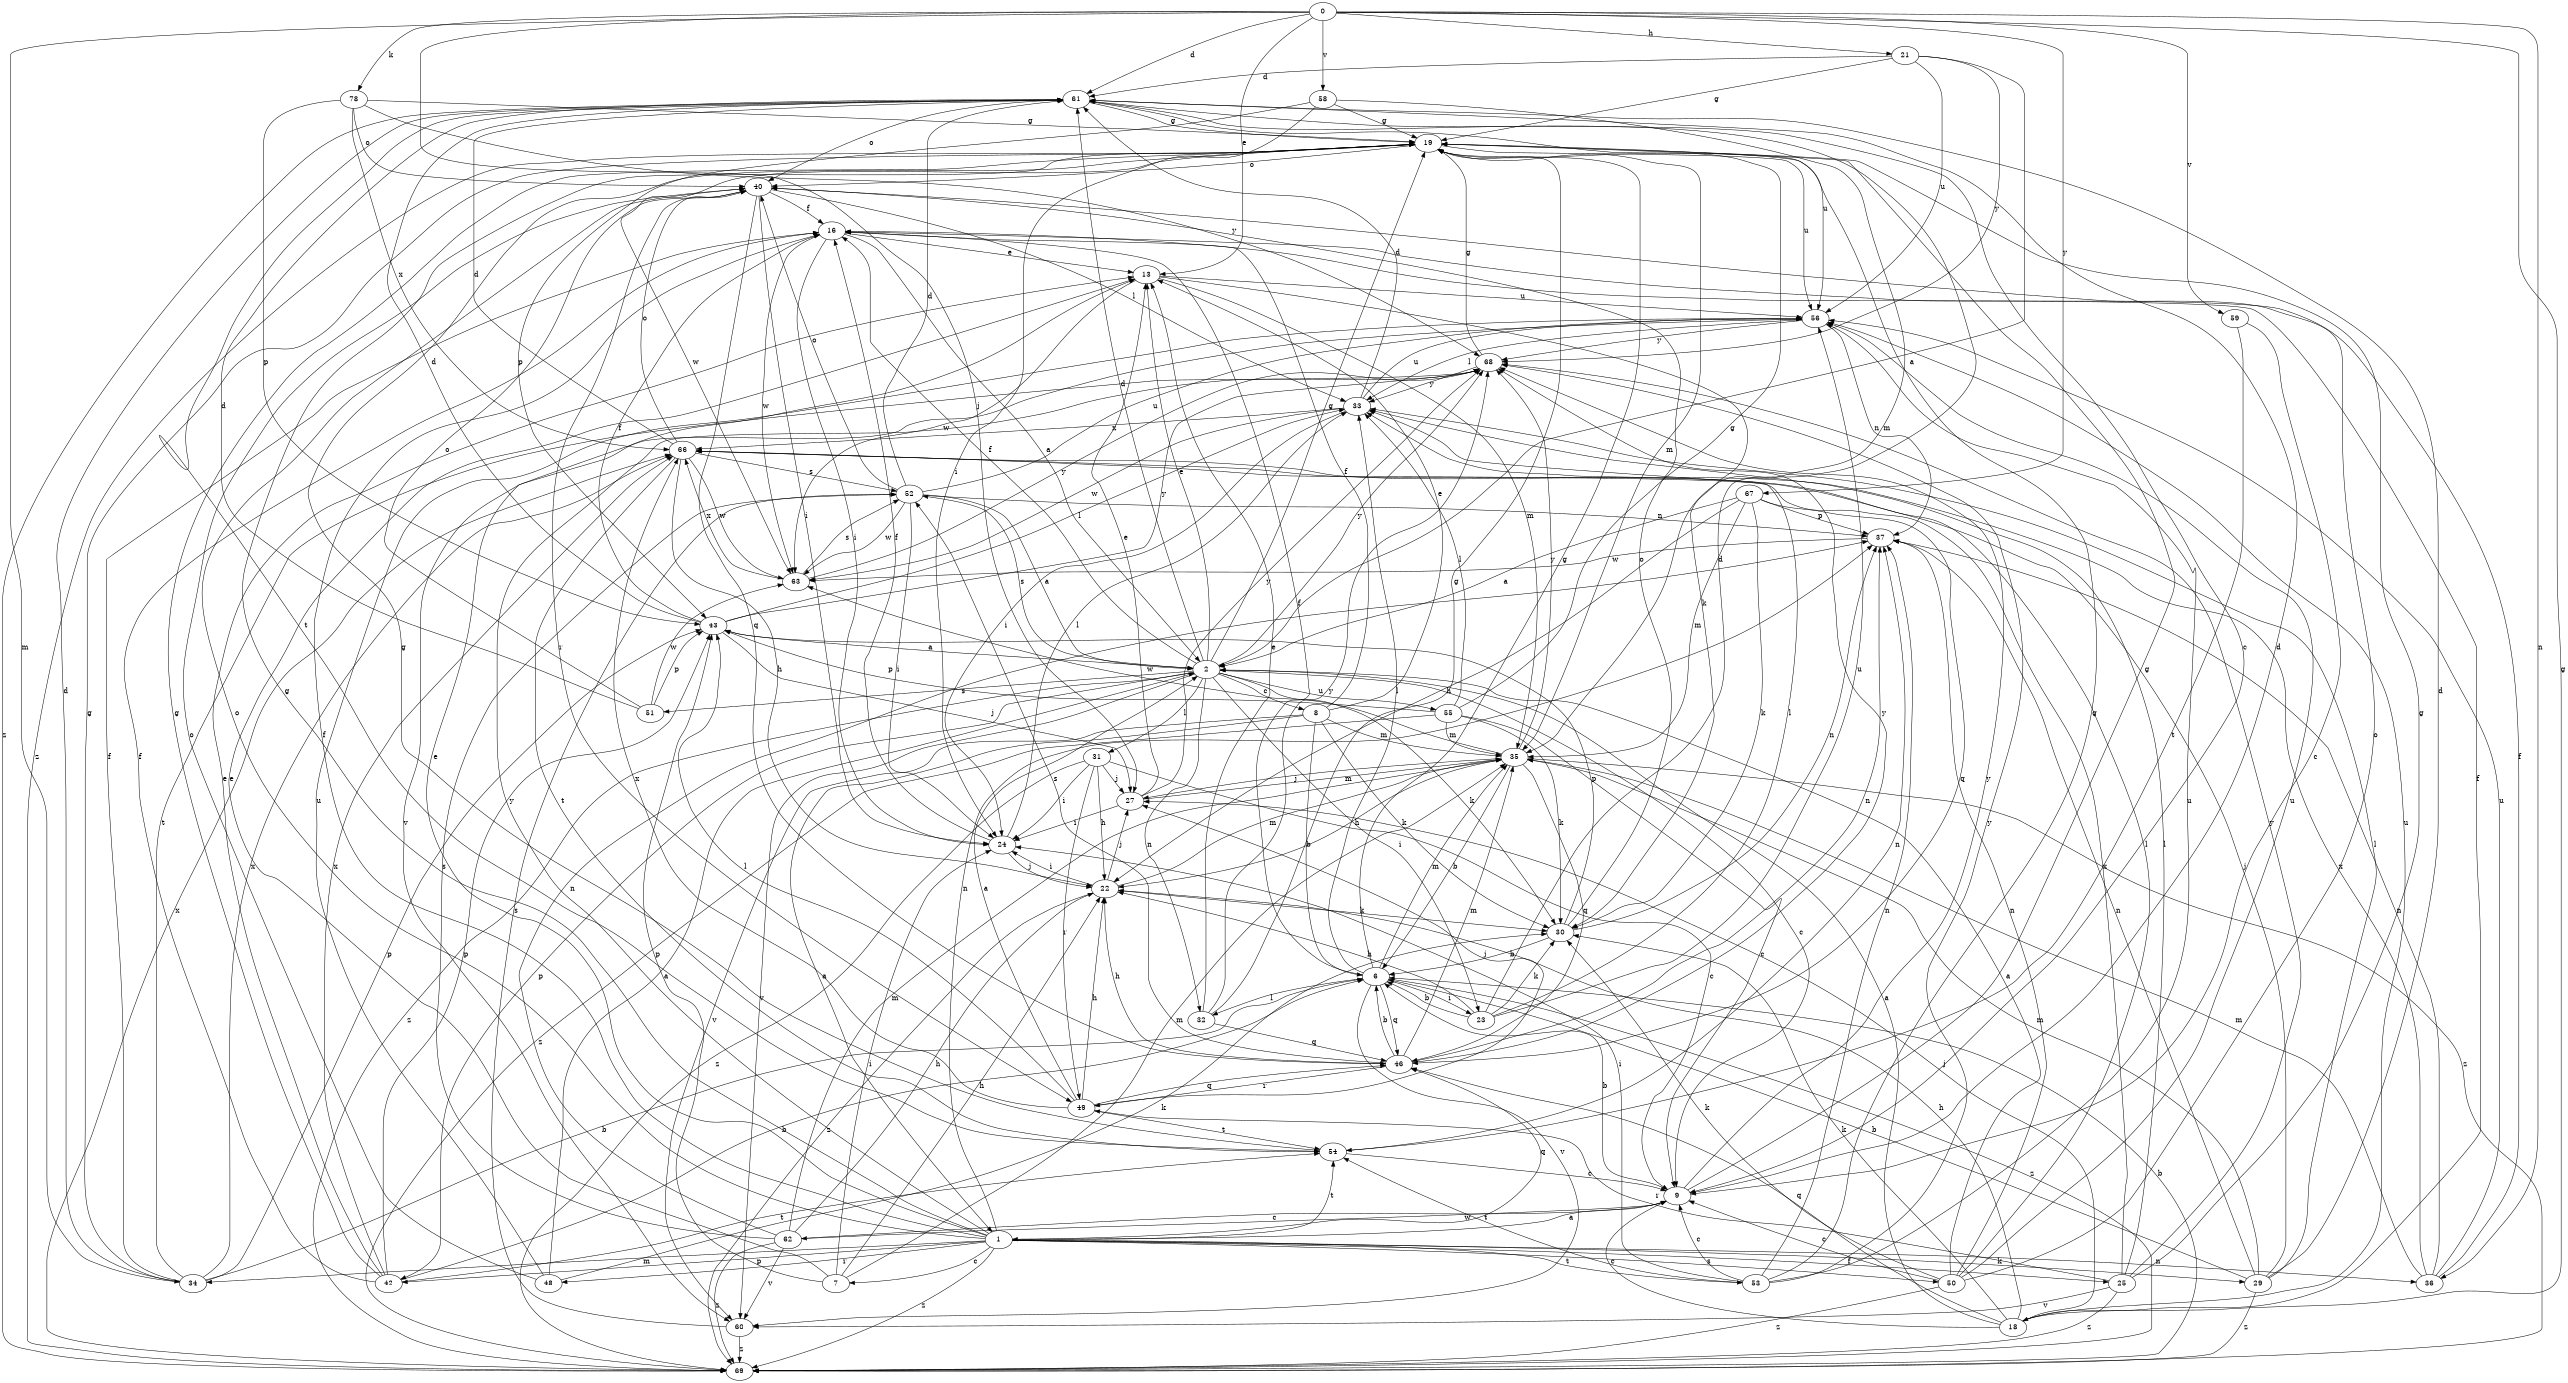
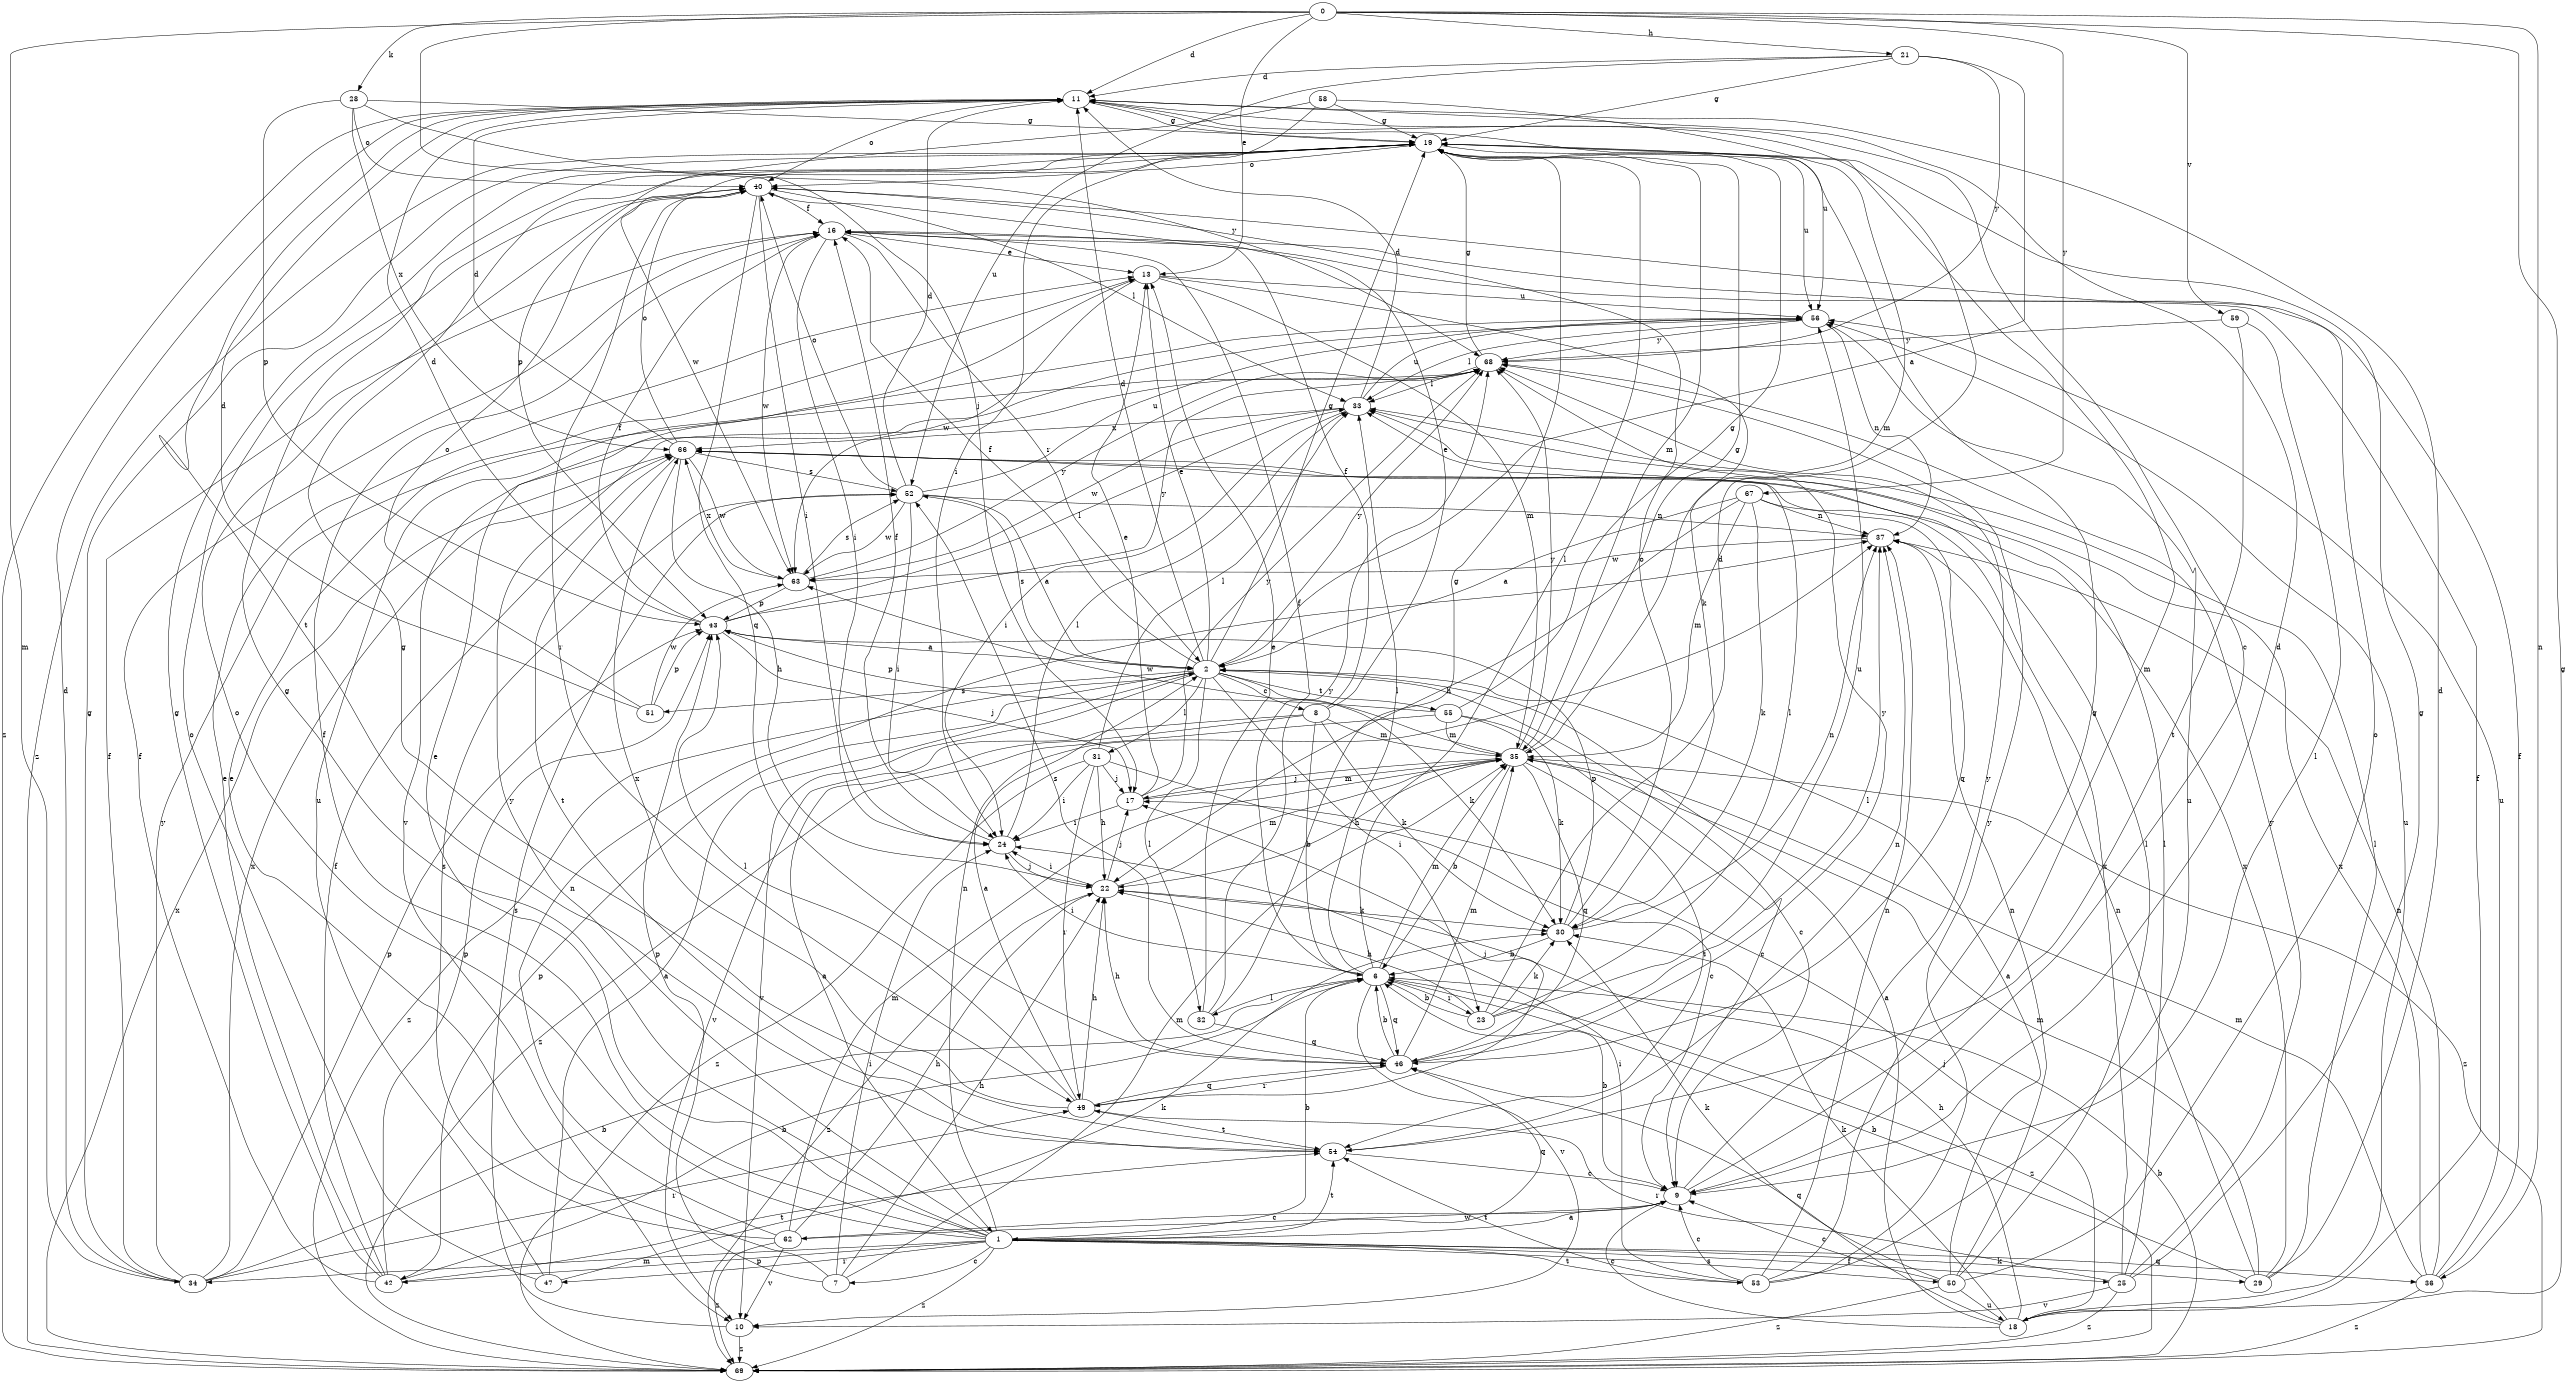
(1323, 53) -> none
(354, 99) -> (354, 99)
(1076, 99) -> (1076, 99)
(1937, 195) -> (1300, 91)
none -> (1864, 340)
none -> (1739, 352)
(1432, 384) -> (1432, 384)
(1048, 450) -> (1048, 450)
(1418, 456) -> (1311, 261)
(1821, 516) -> (1821, 516)
(1456, 549) -> (1212, 580)
(1565, 560) -> (1565, 560)
none -> (757, 603)
(2147, 670) -> (2147, 670)
(1321, 691) -> (1321, 691)
(2316, 757) -> (2316, 757)
(2299, 758) -> (1980, 1304)
(1130, 801) -> (1130, 801)
(1868, 801) -> (1868, 801)
(164, 823) -> (164, 823)
(1150, 845) -> (1150, 845)
(336, 867) -> (336, 867)
(2245, 867) -> (2245, 867)
none -> (1173, 946)
(1450, 999) -> (1450, 999)
none -> (1680, 1013)
none -> (634, 1195)
none -> (1284, 1210)
(2158, 1262) -> (2158, 1262)
(549, 1284) -> (549, 1284)
(740, 1327) -> (740, 1327)
(1524, 1369) -> (1595, 1365)
